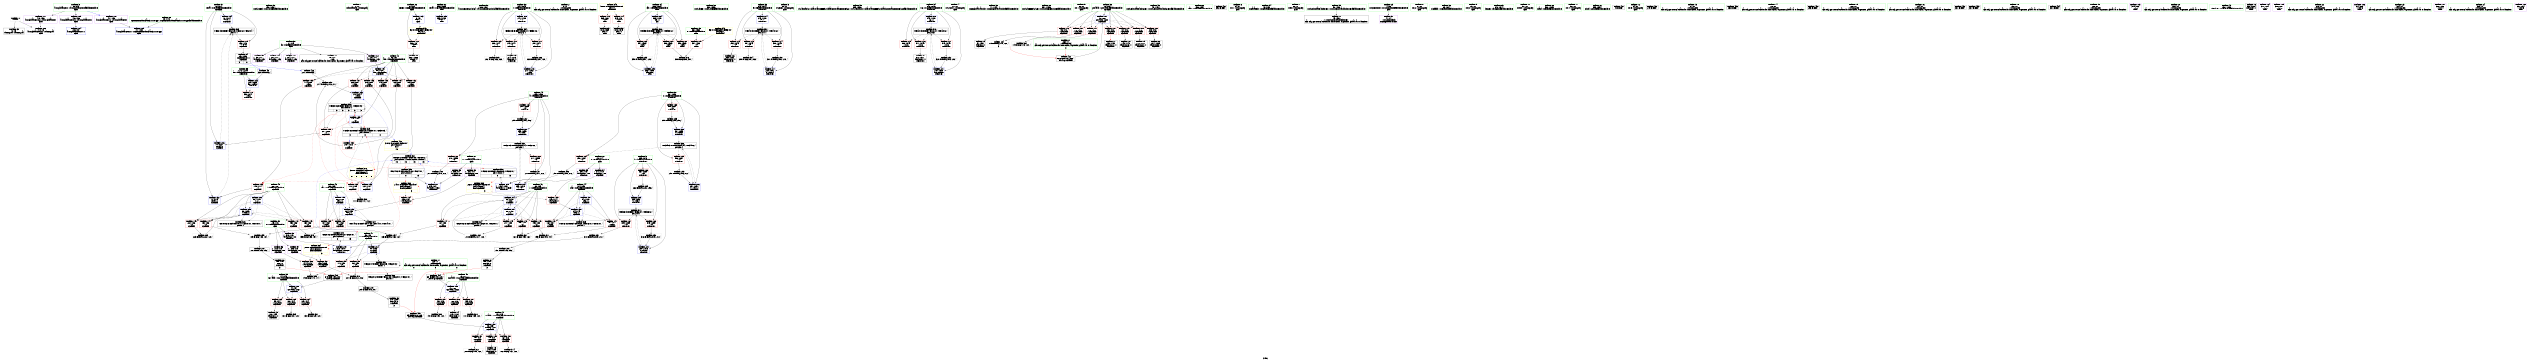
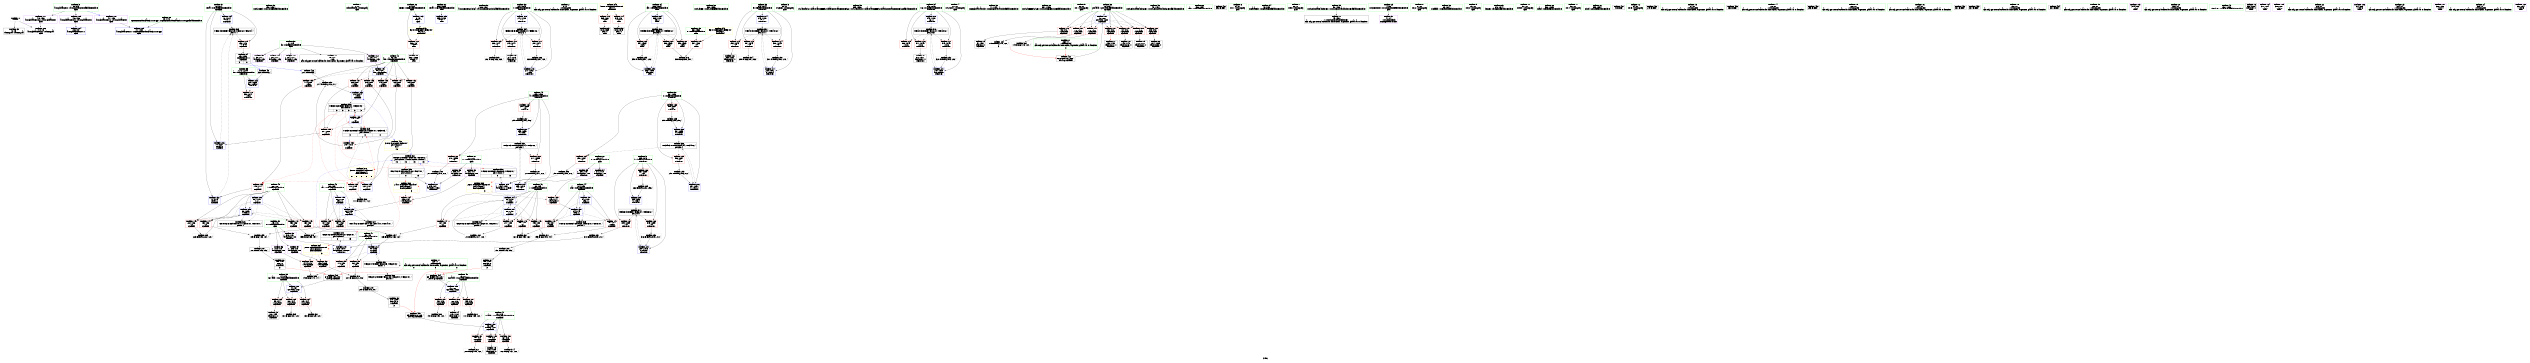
(657, 22) -> (657, 22)
(545, 135) -> (541, 127)
